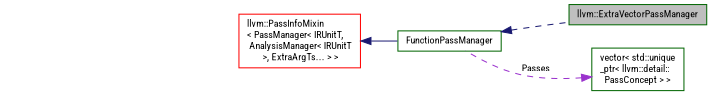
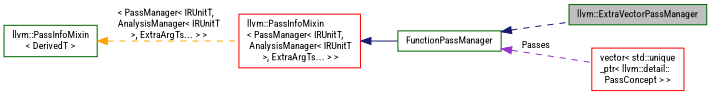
none -> (51, 41)
(638, 69) -> (638, 69)
(521, 75) -> (552, 56)
